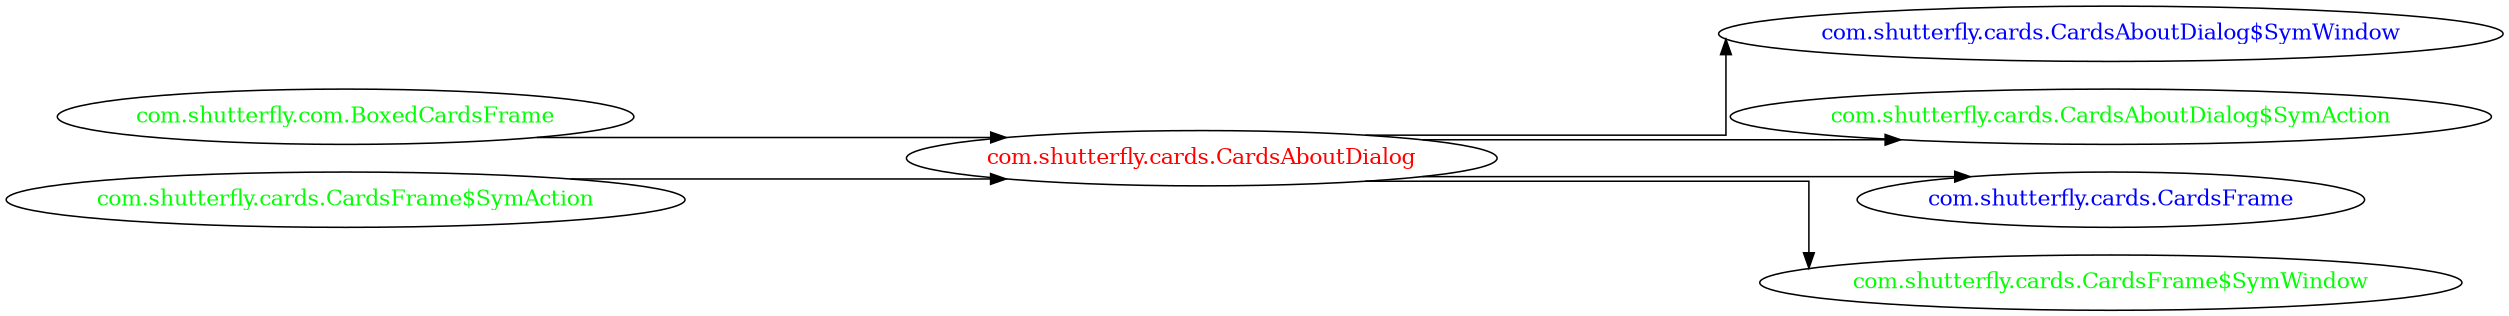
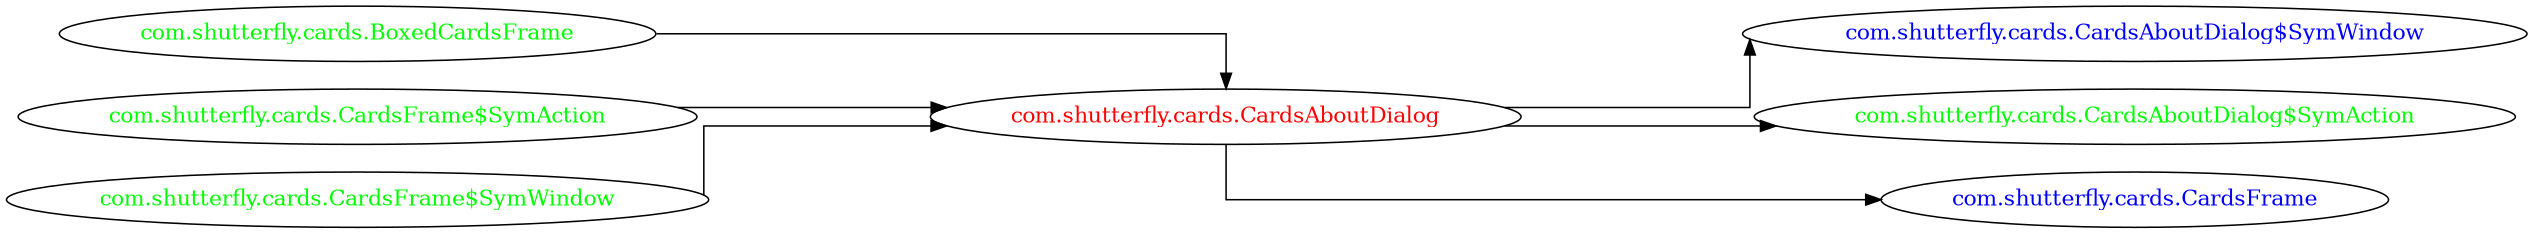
(346, 117) -> (358, 34)
(1623, 181) -> (783, 126)
